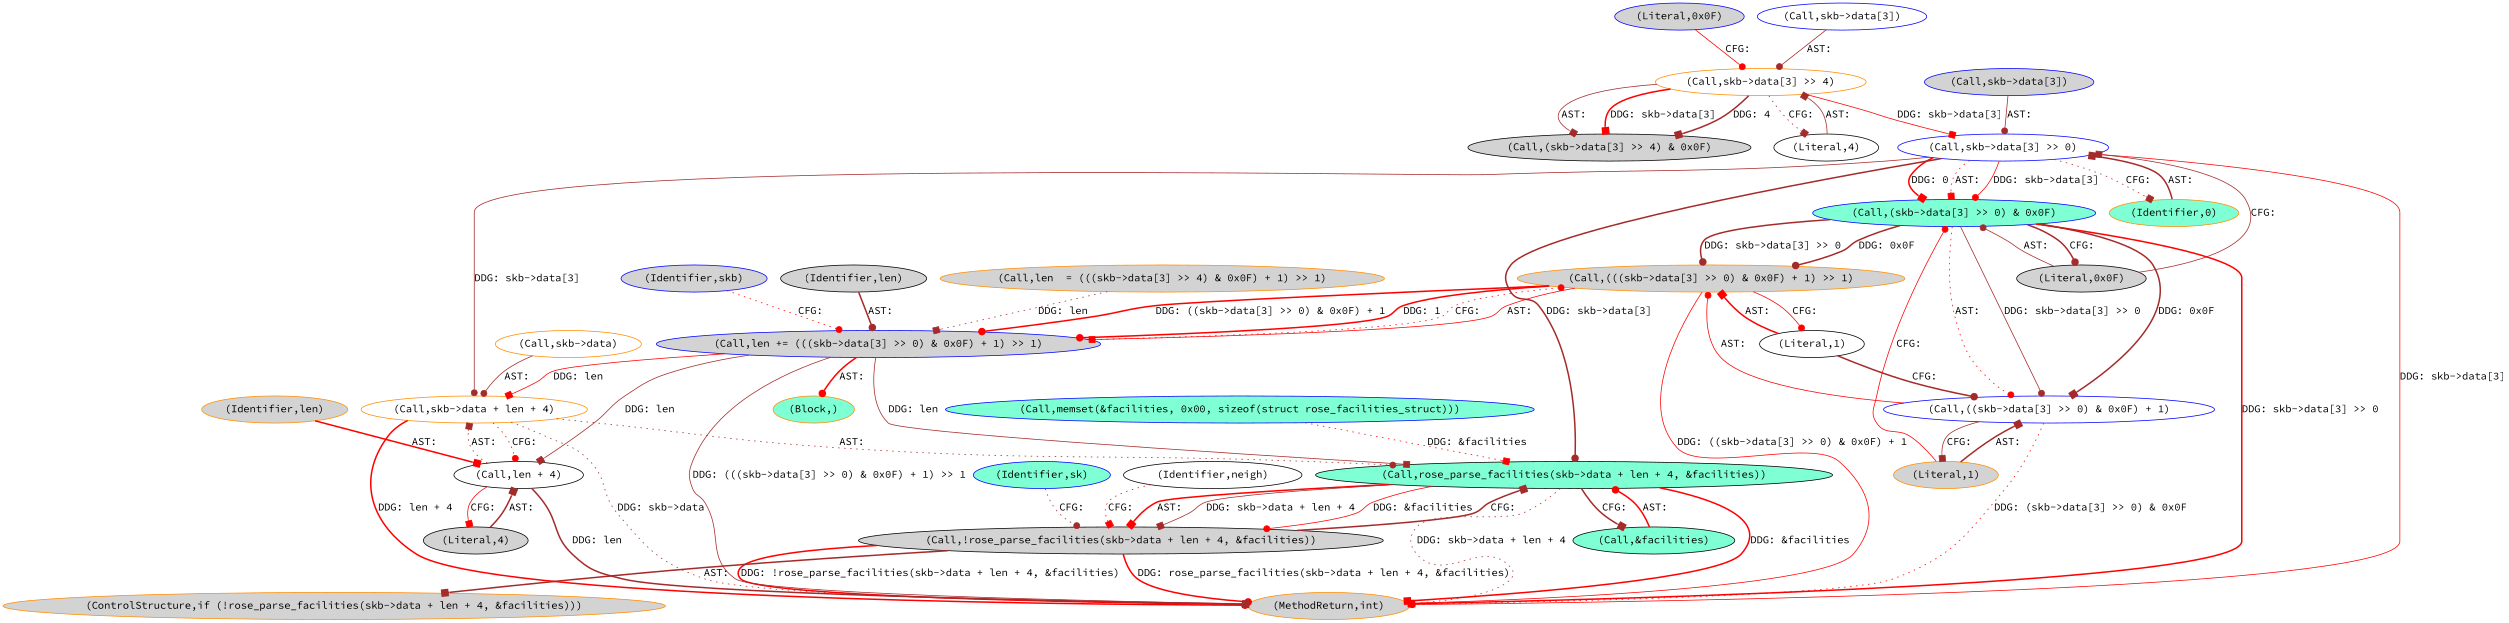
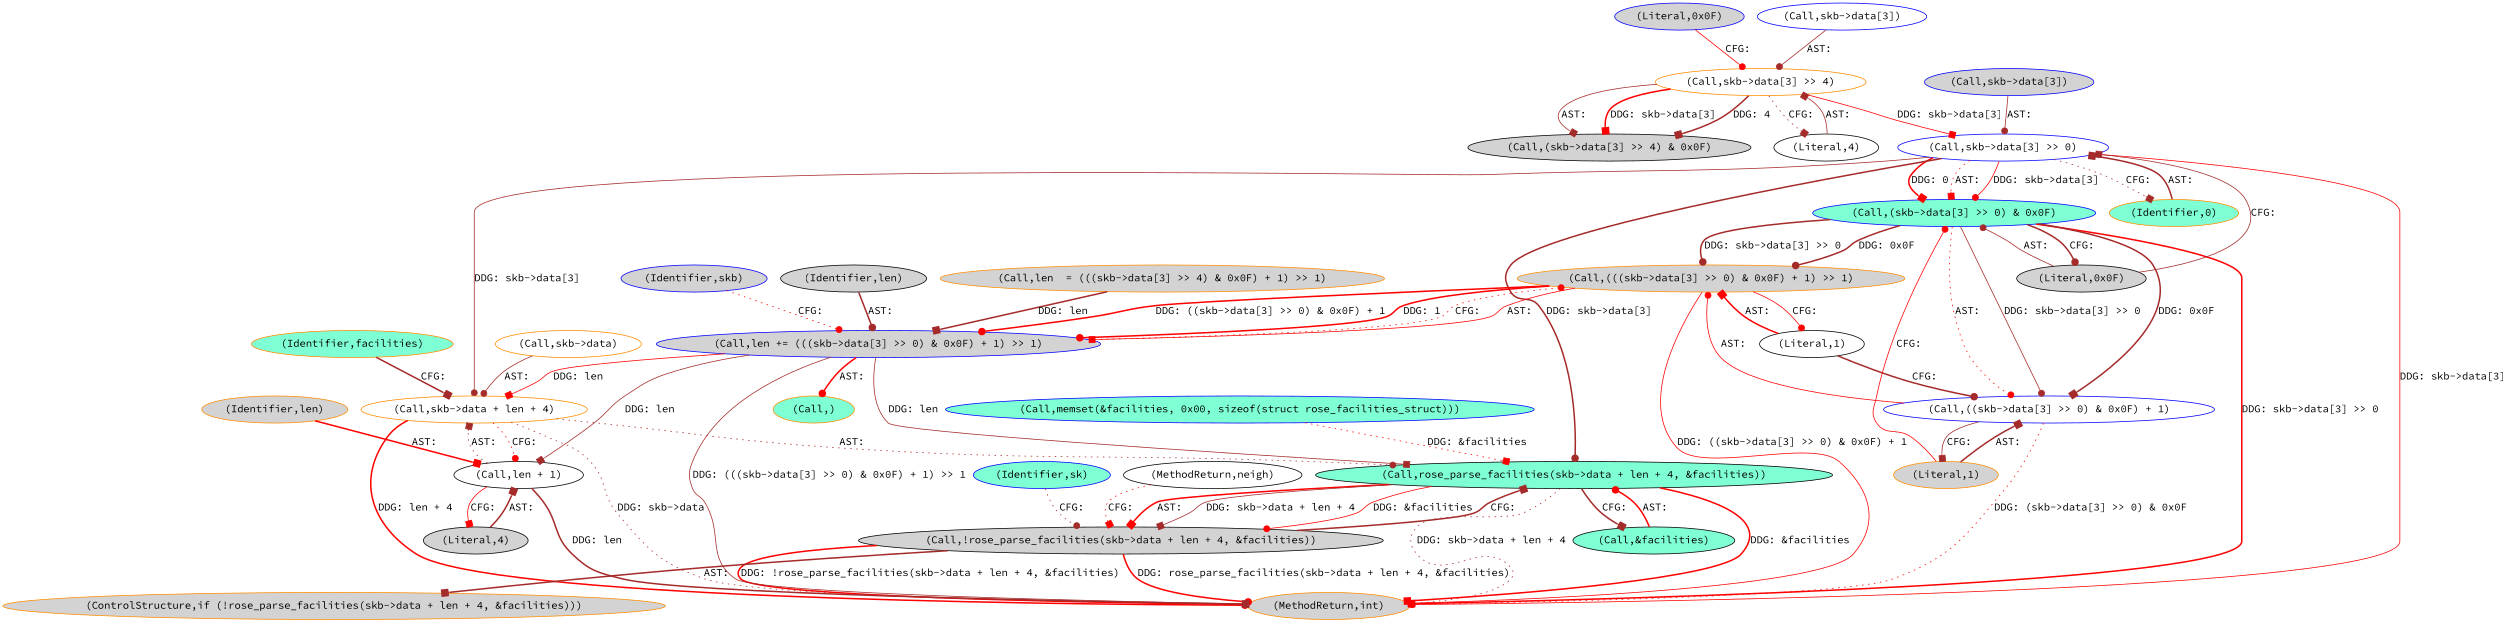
(1024, 310) -> (1024, 310)
none -> (352, 344)
(814, 410) -> (814, 410)
(519, 475) -> (519, 475)
(1213, 475) -> (1213, 475)
